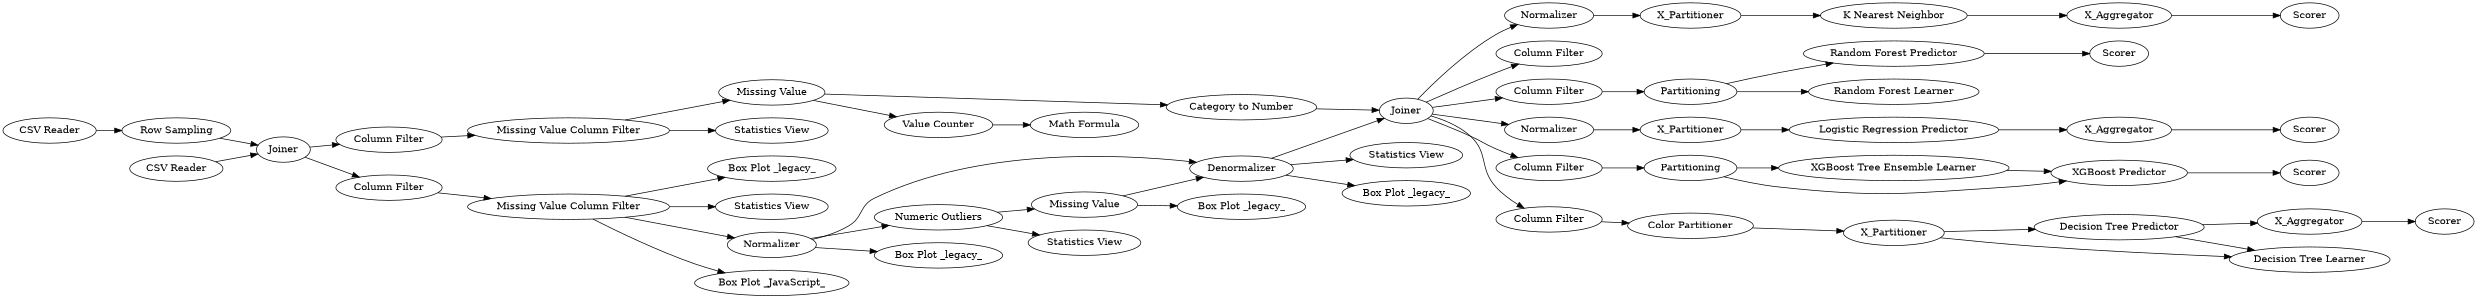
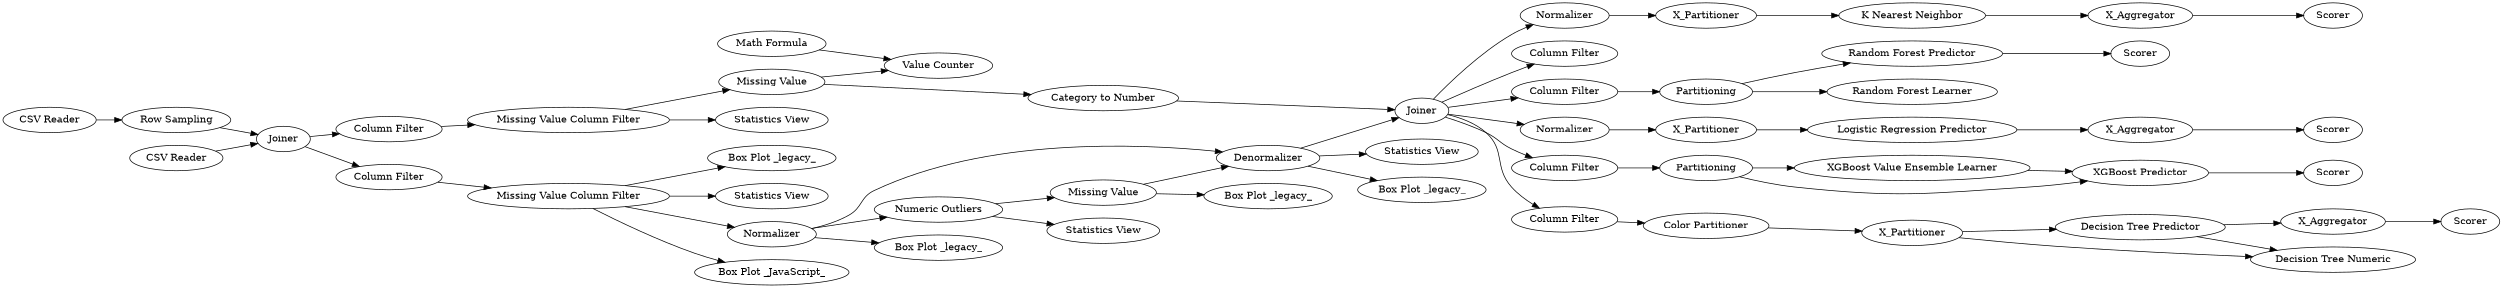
(1008, 125) -> (851, 54)
(1894, 168) -> (1912, 168)
(2310, 260) -> (2333, 260)
